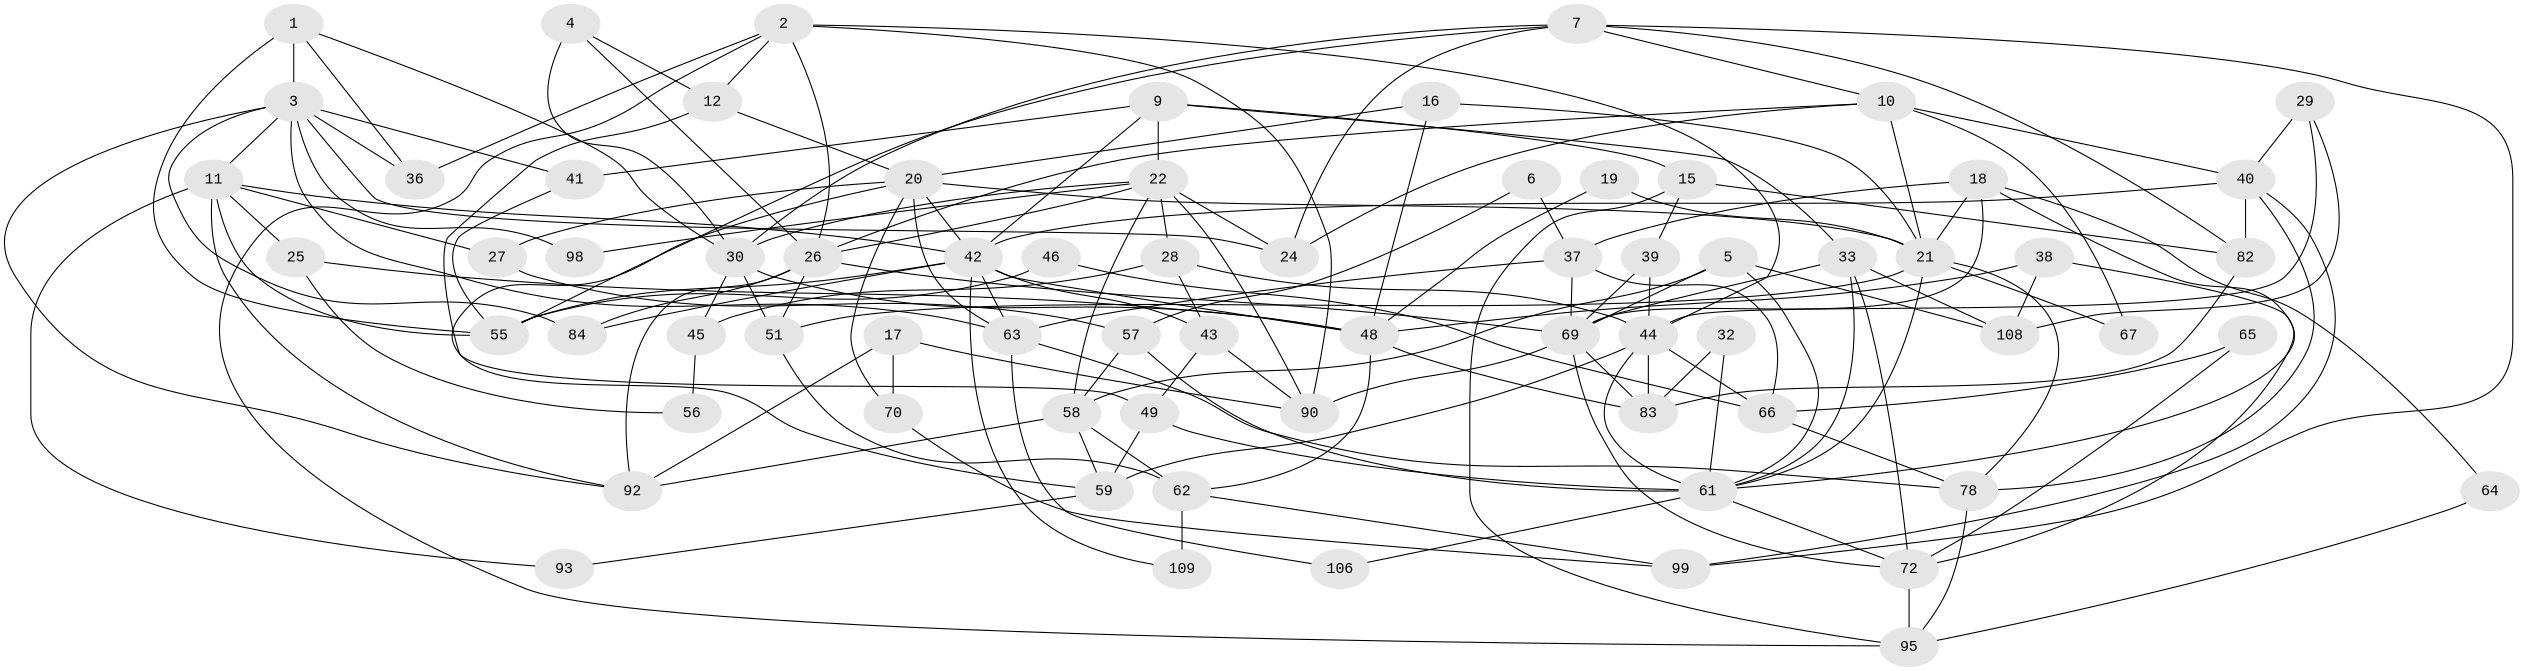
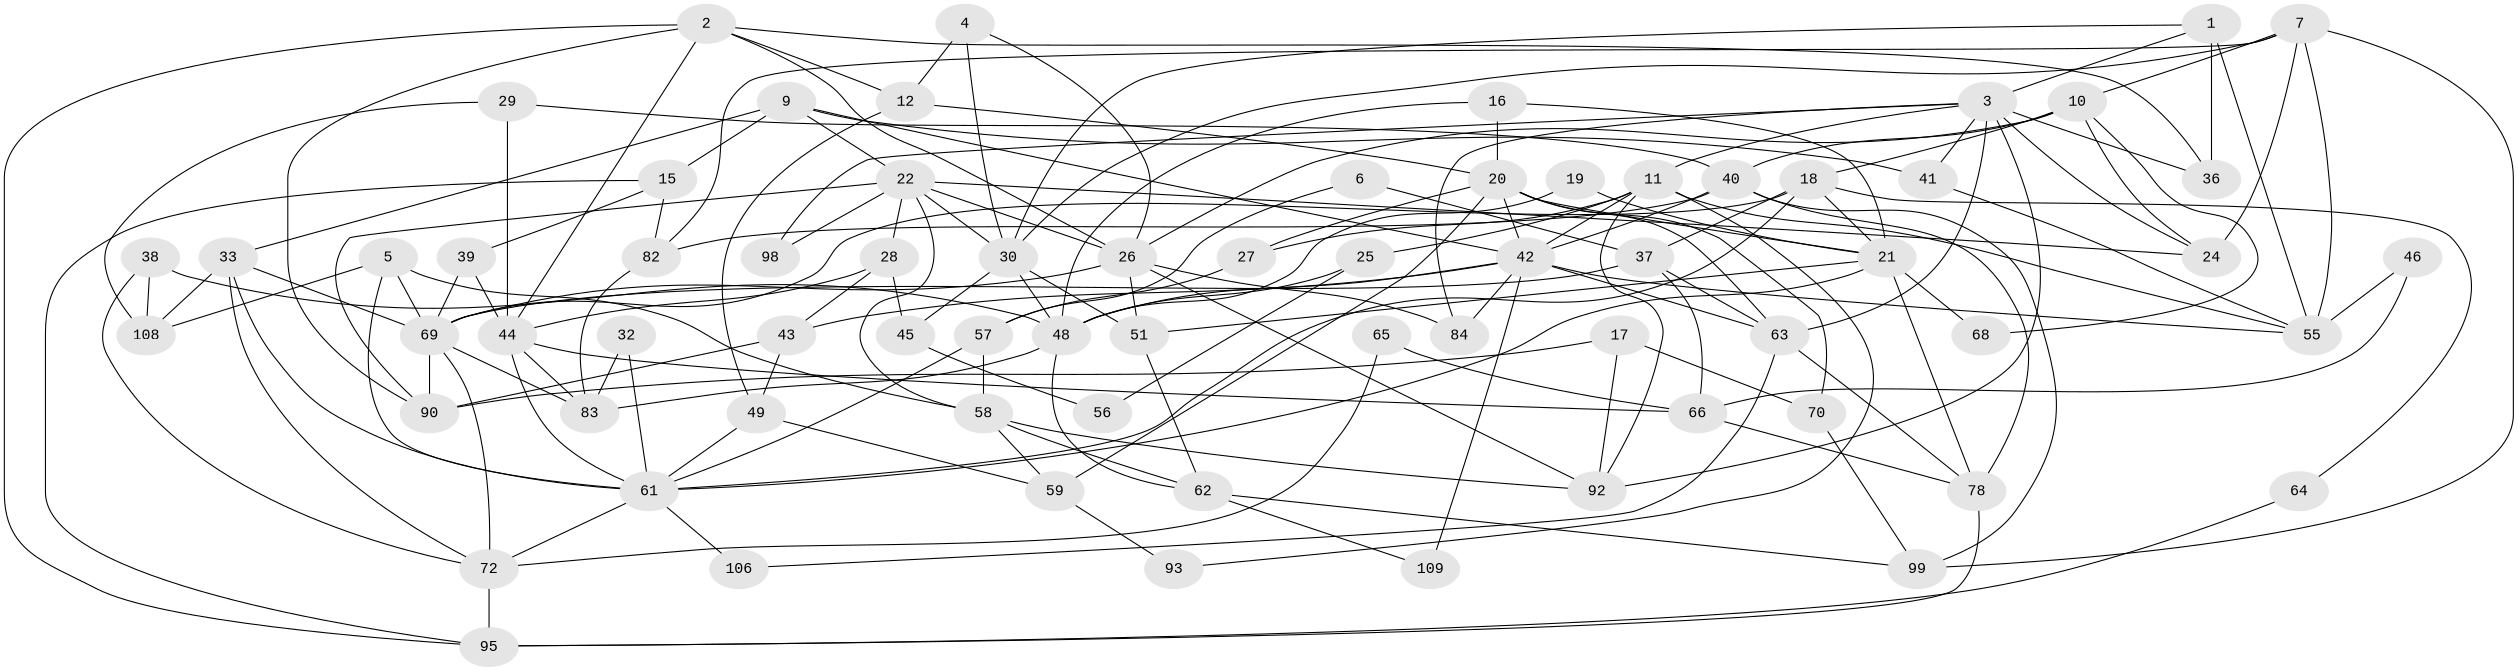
(1905, 177) -> (1945, 145)
(2129, 335) -> (1981, 335)
(1379, 425) -> none
